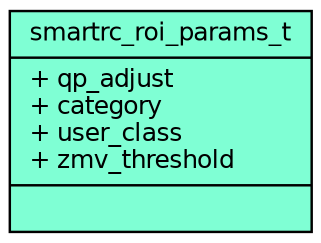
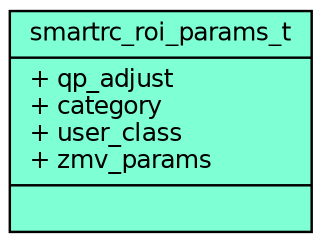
(133, 161) -> (121, 161)
